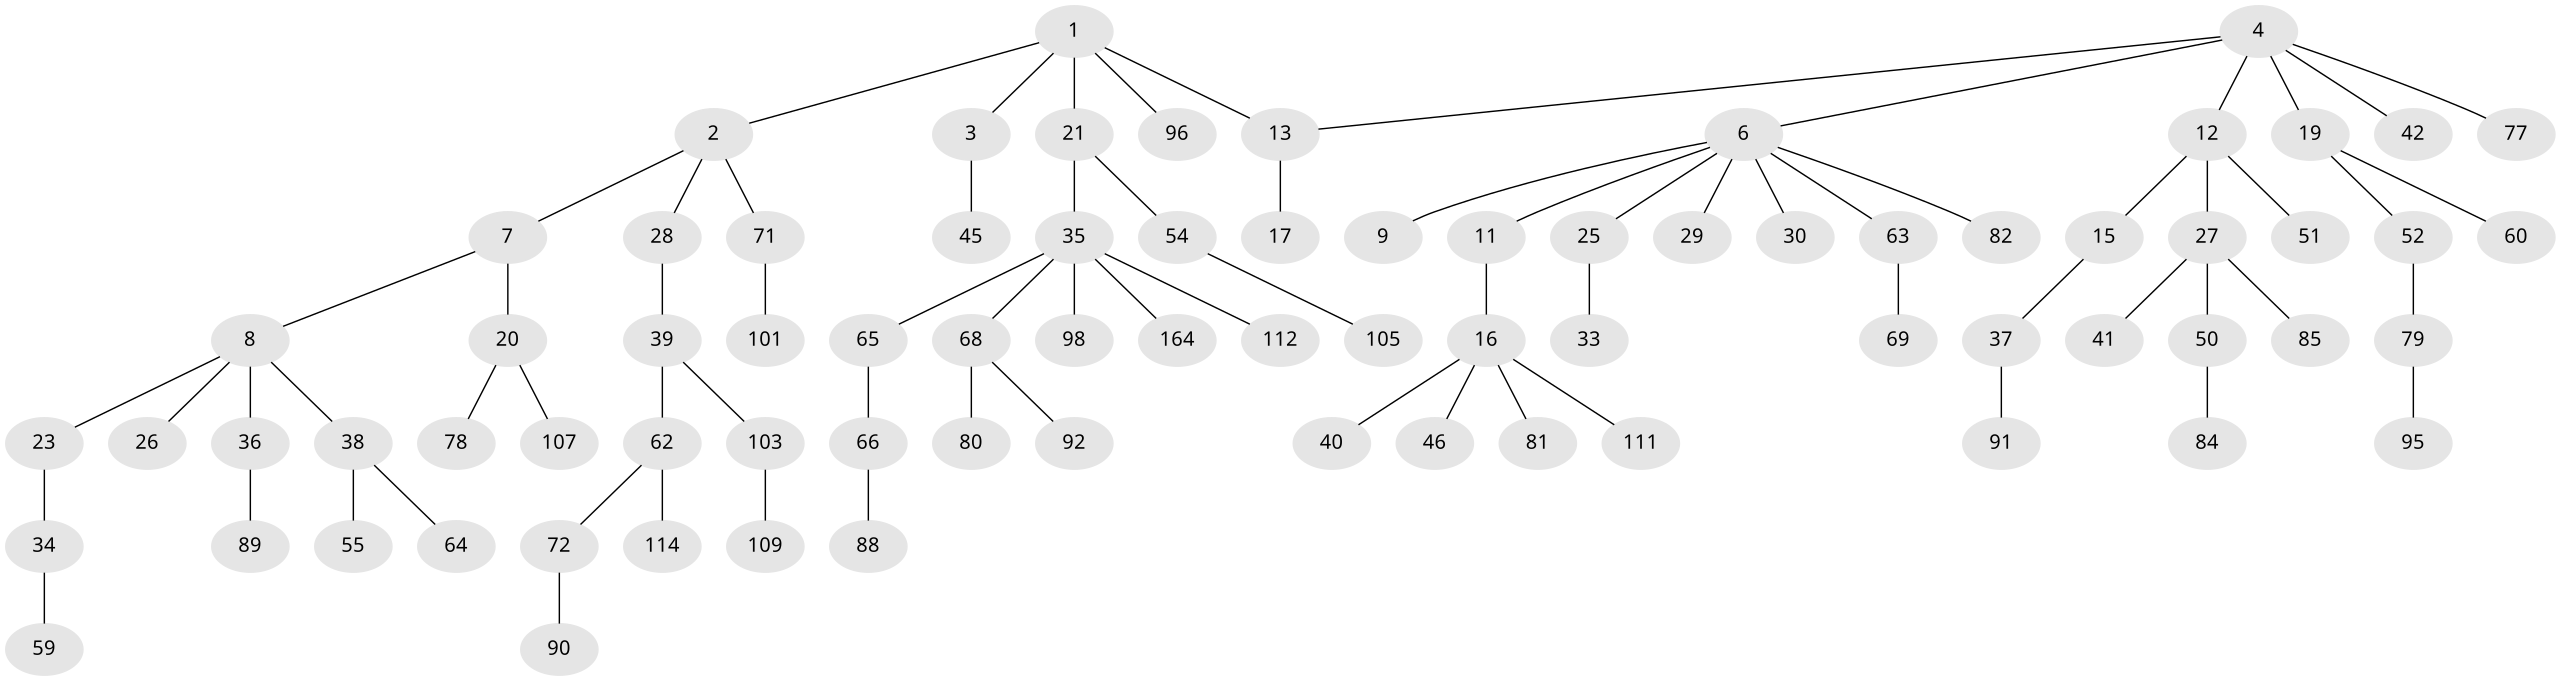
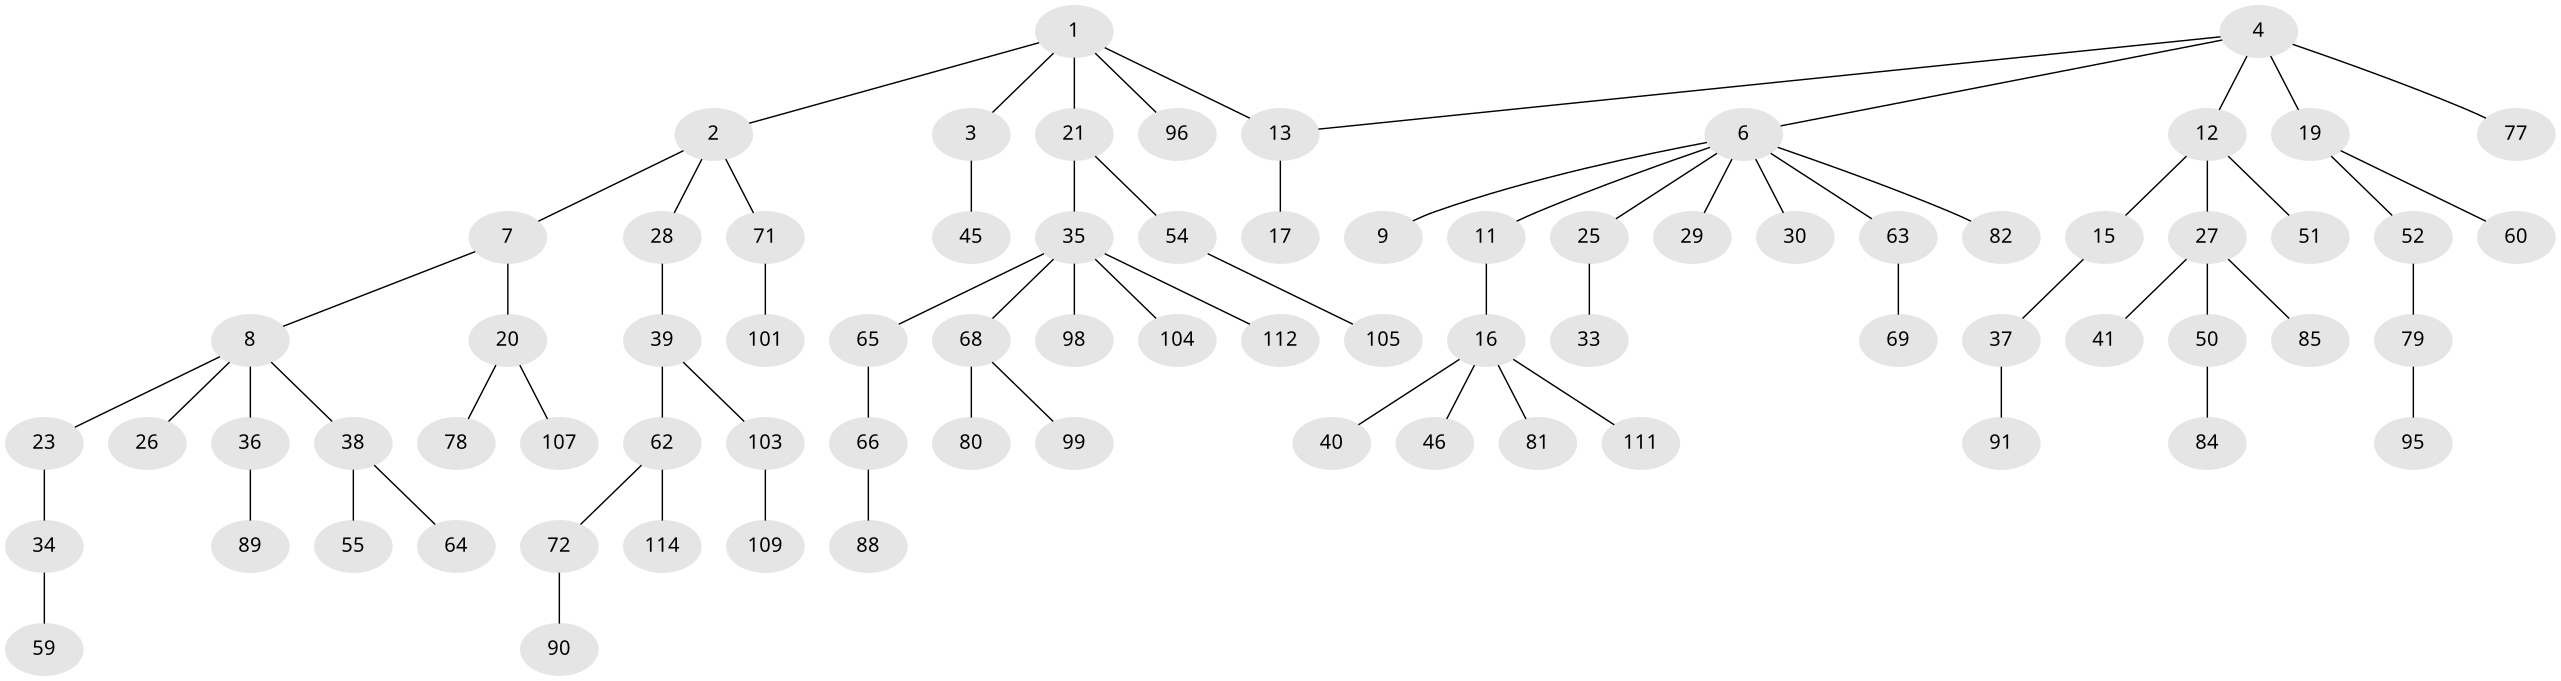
(2413, 134) -> none
(1177, 340) -> (1177, 340)
(1074, 443) -> (1074, 443)
